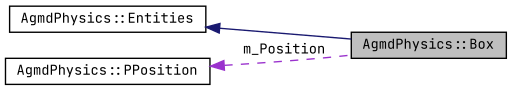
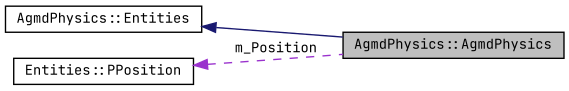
(429, 45) -> (454, 45)
(108, 71) -> (104, 71)
